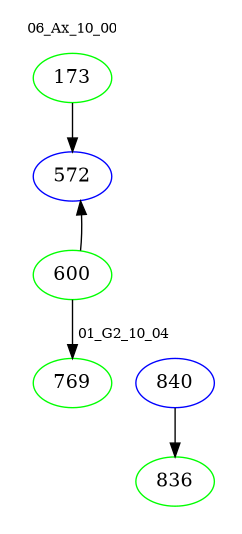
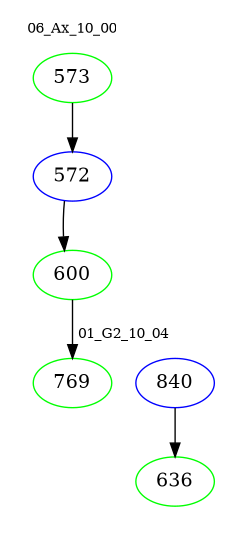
(73, 78) -> (73, 78)
(82, 233) -> (63, 219)
(175, 482) -> (175, 482)
